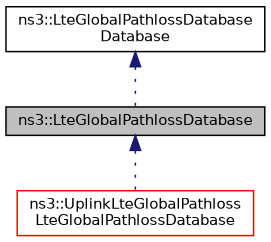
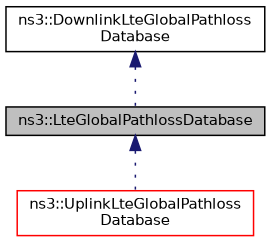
(135, 29) -> (135, 29)
(135, 213) -> (135, 213)
